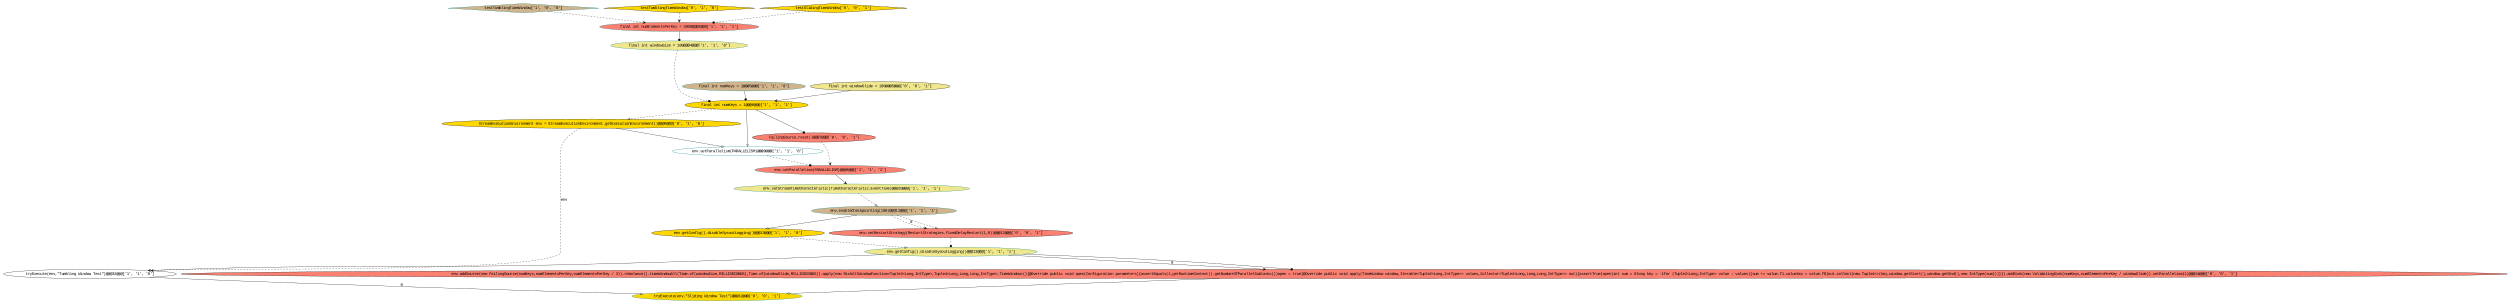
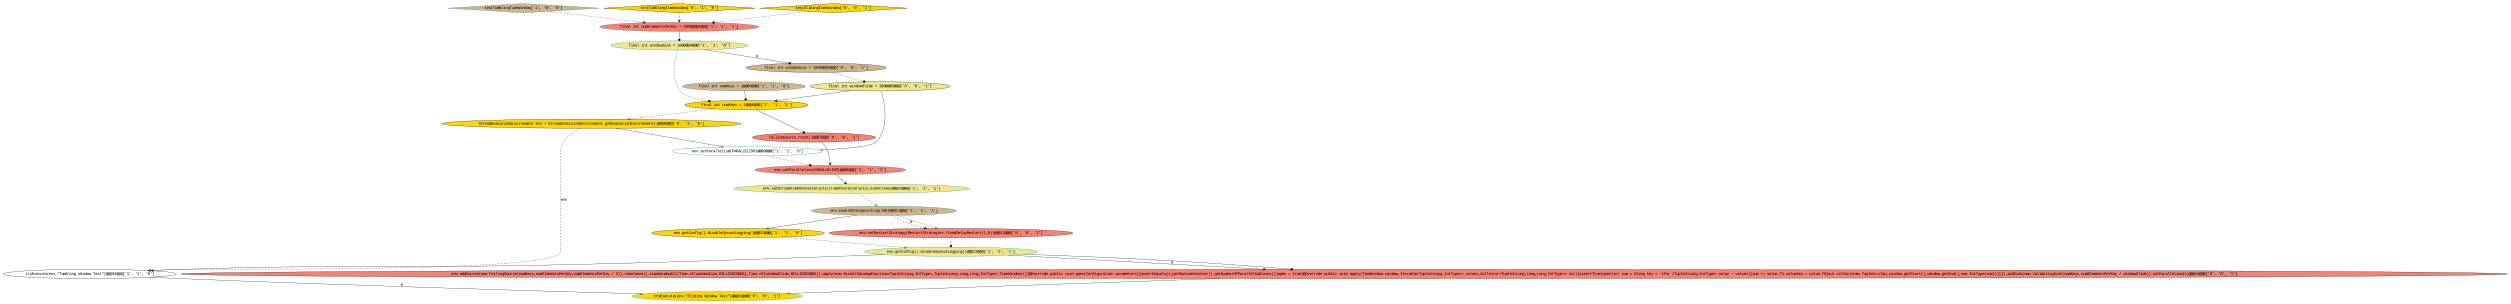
none -> (816, 68)
(747, 127) -> (876, 142)
(828, 151) -> (828, 151)
